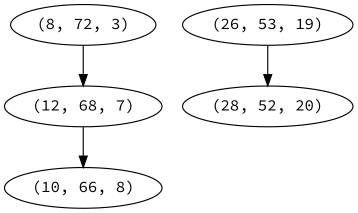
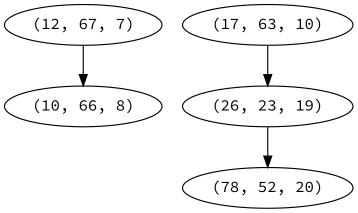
(83, 25) -> none
none -> (268, 25)
(268, 25) -> (268, 106)
(83, 106) -> (83, 25)
(268, 106) -> (268, 188)
